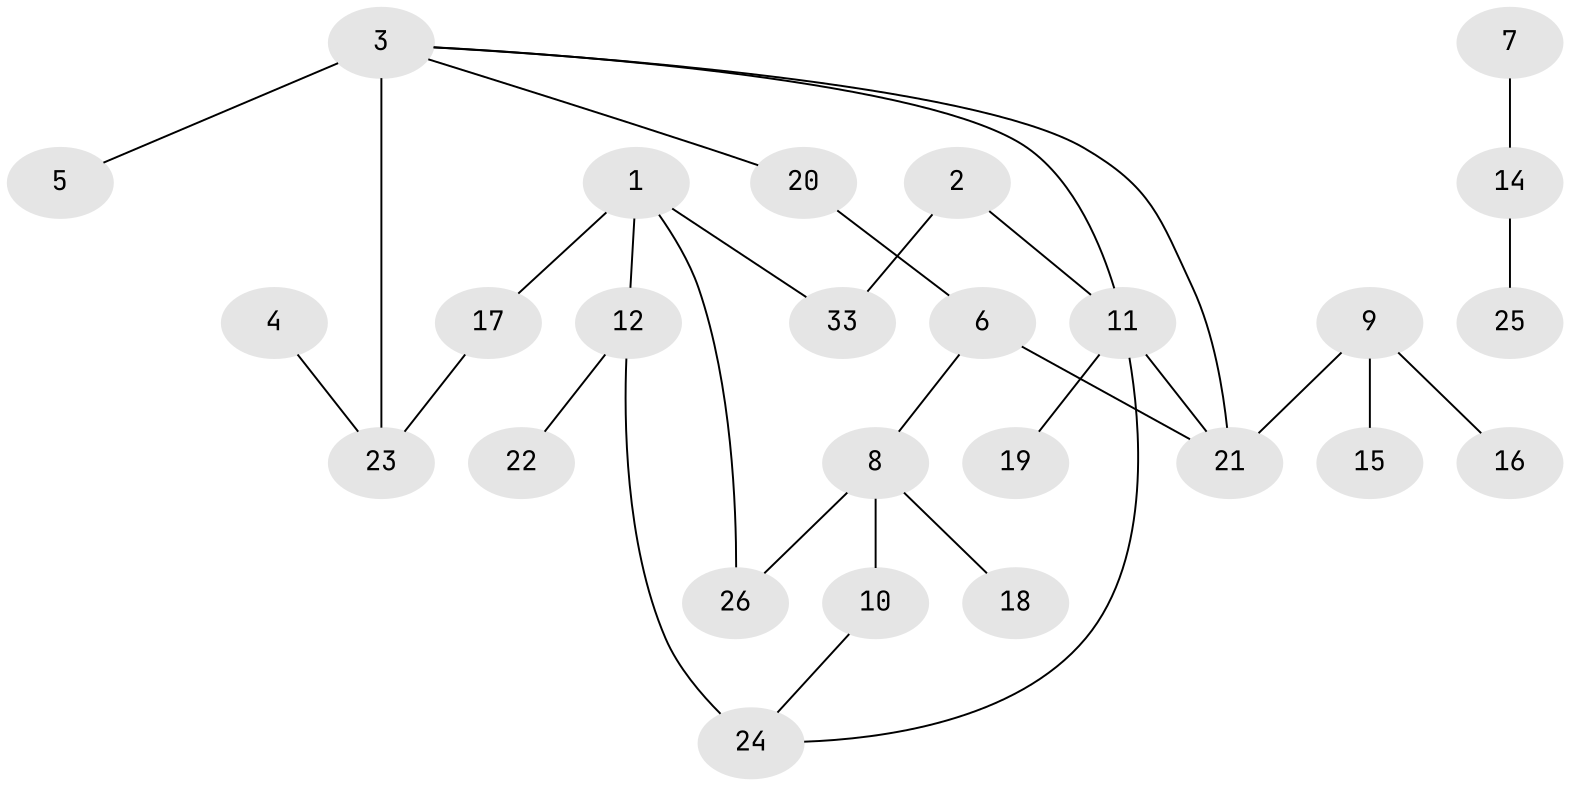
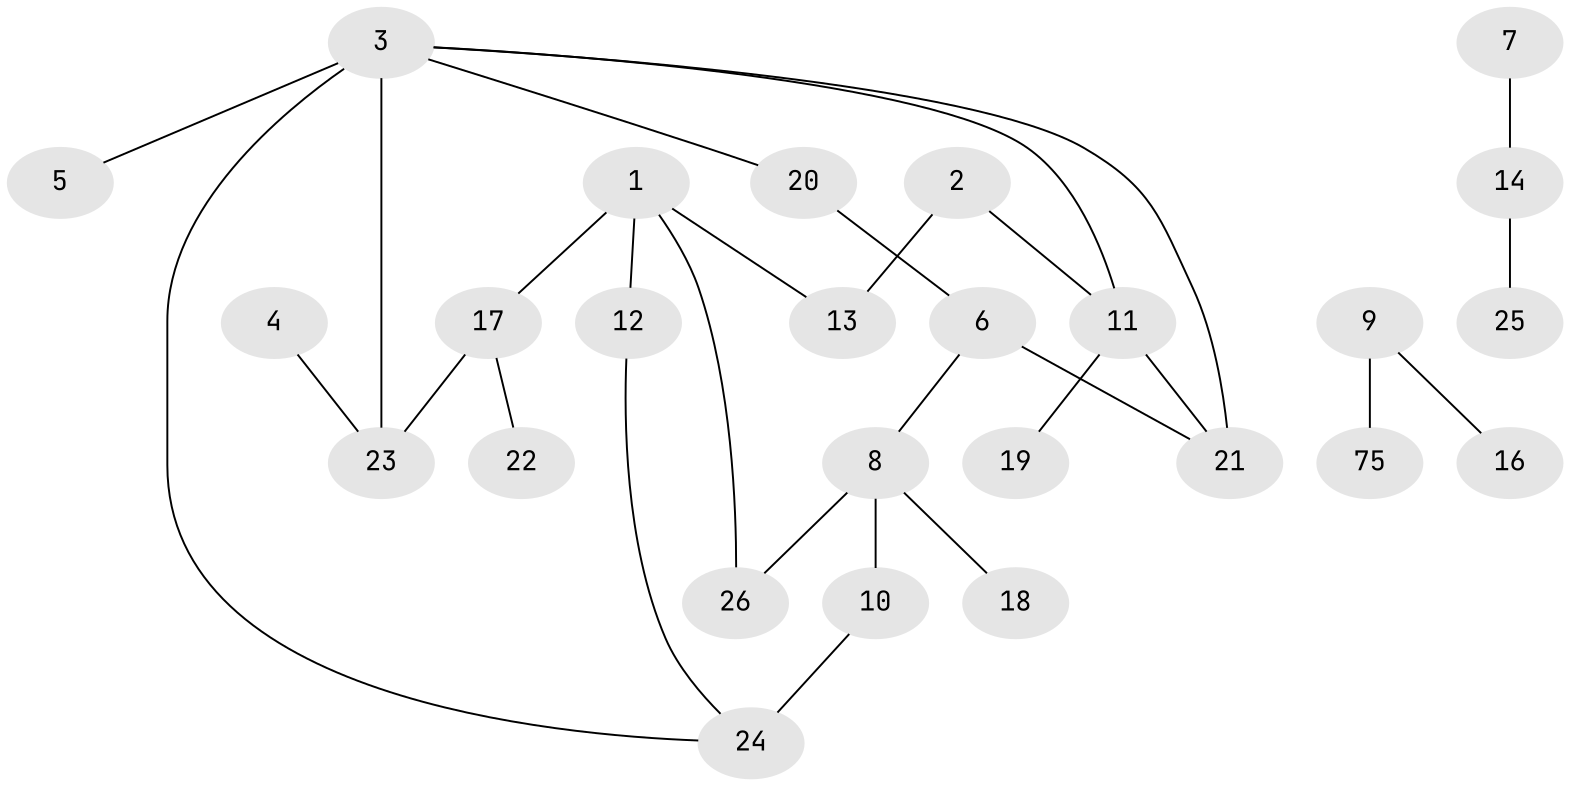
(843, 323) -> (843, 323)
(575, 393) -> (505, 393)
(1300, 393) -> none
(1370, 463) -> (1370, 463)
(1080, 644) -> (193, 556)
